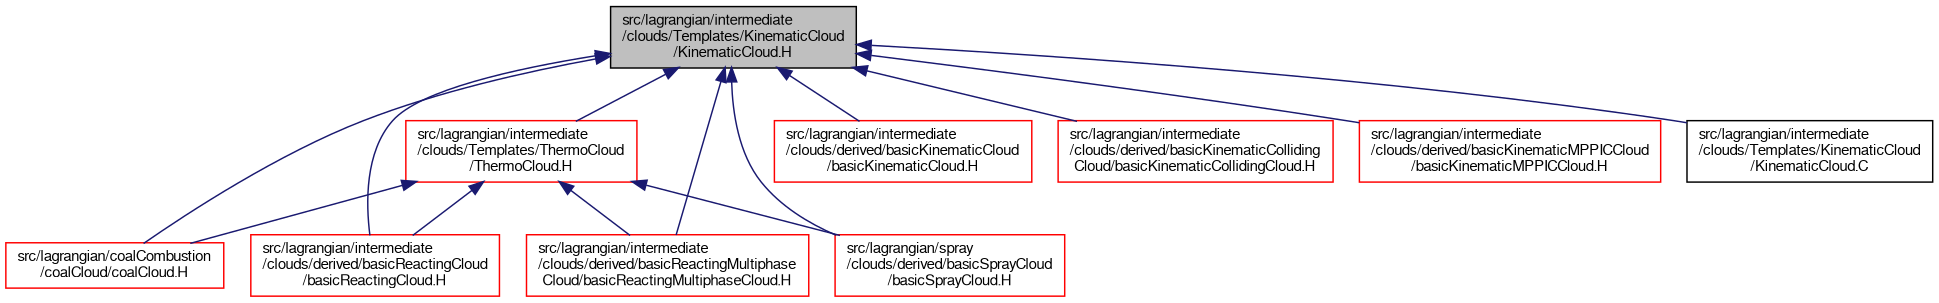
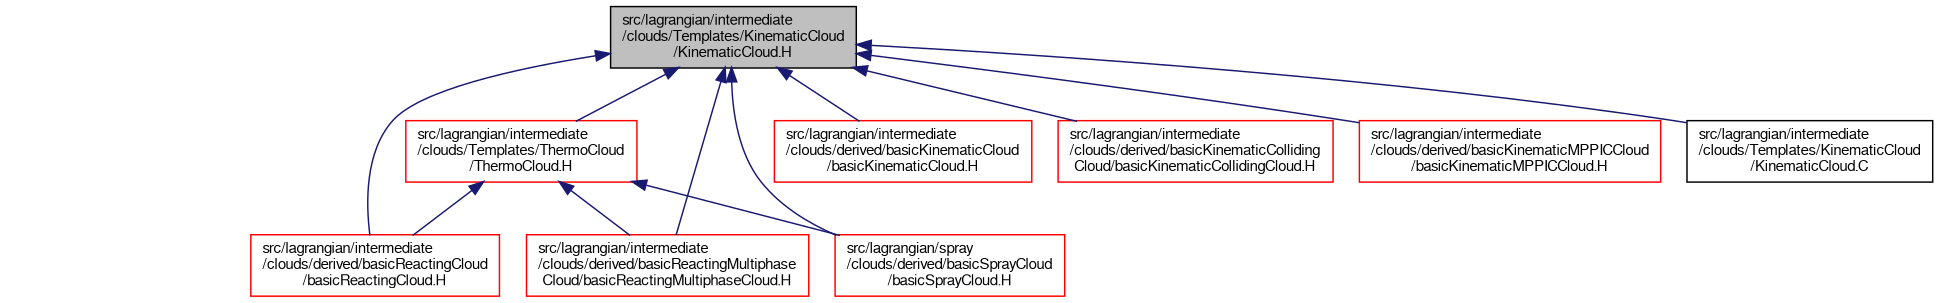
(115, 265) -> none
